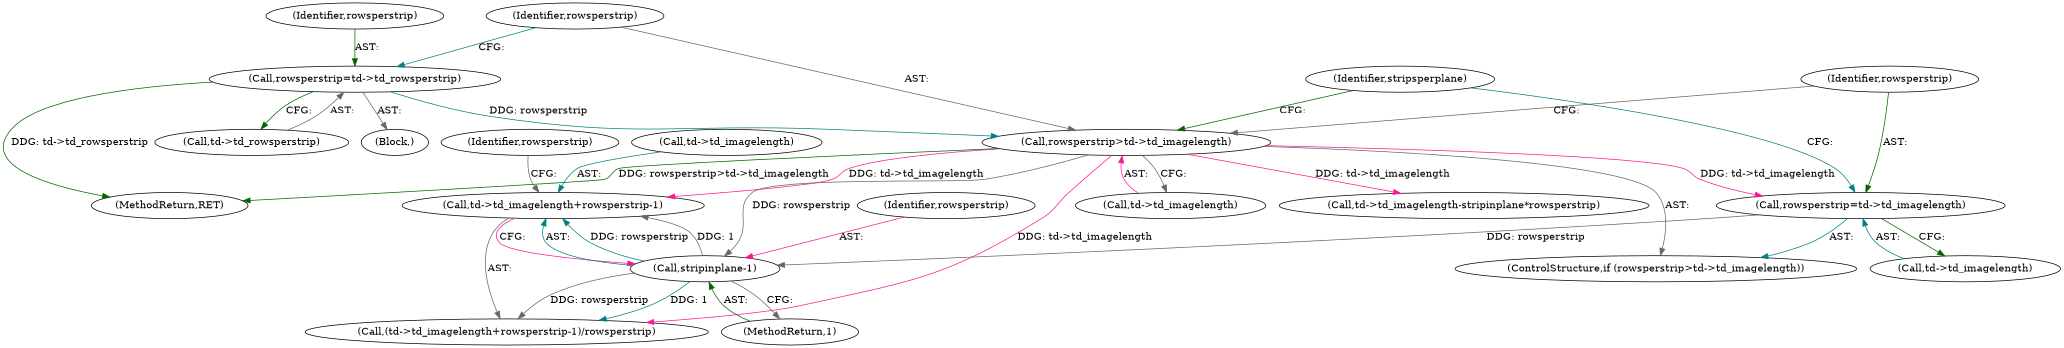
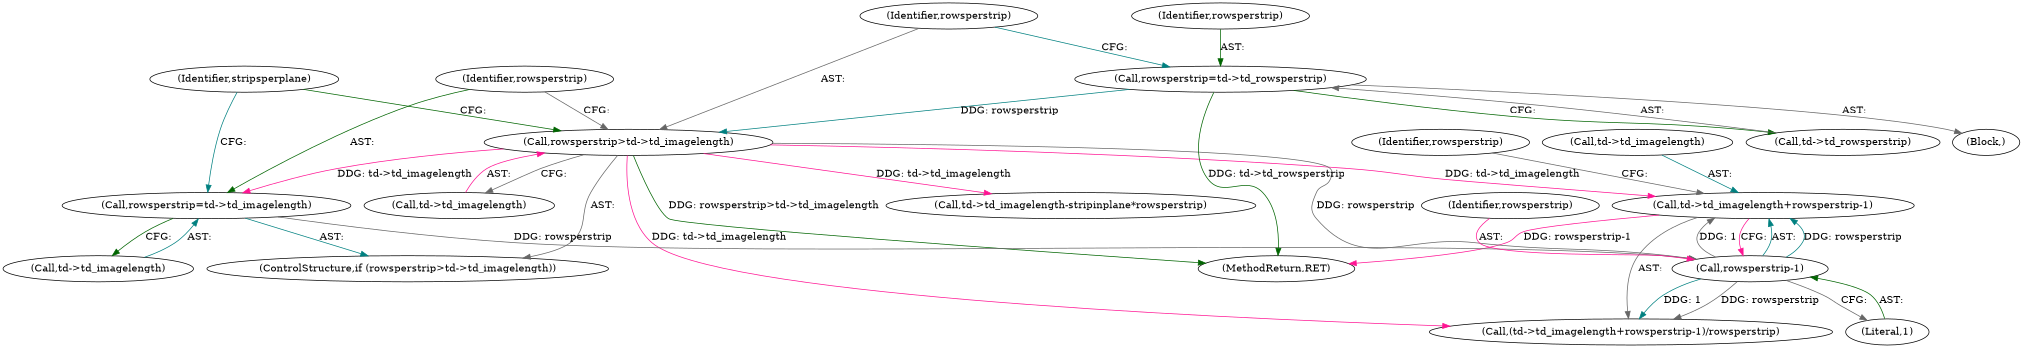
none -> (1515, 237)
(705, 269) -> (1750, 269)
(790, 332) -> (1887, 332)
